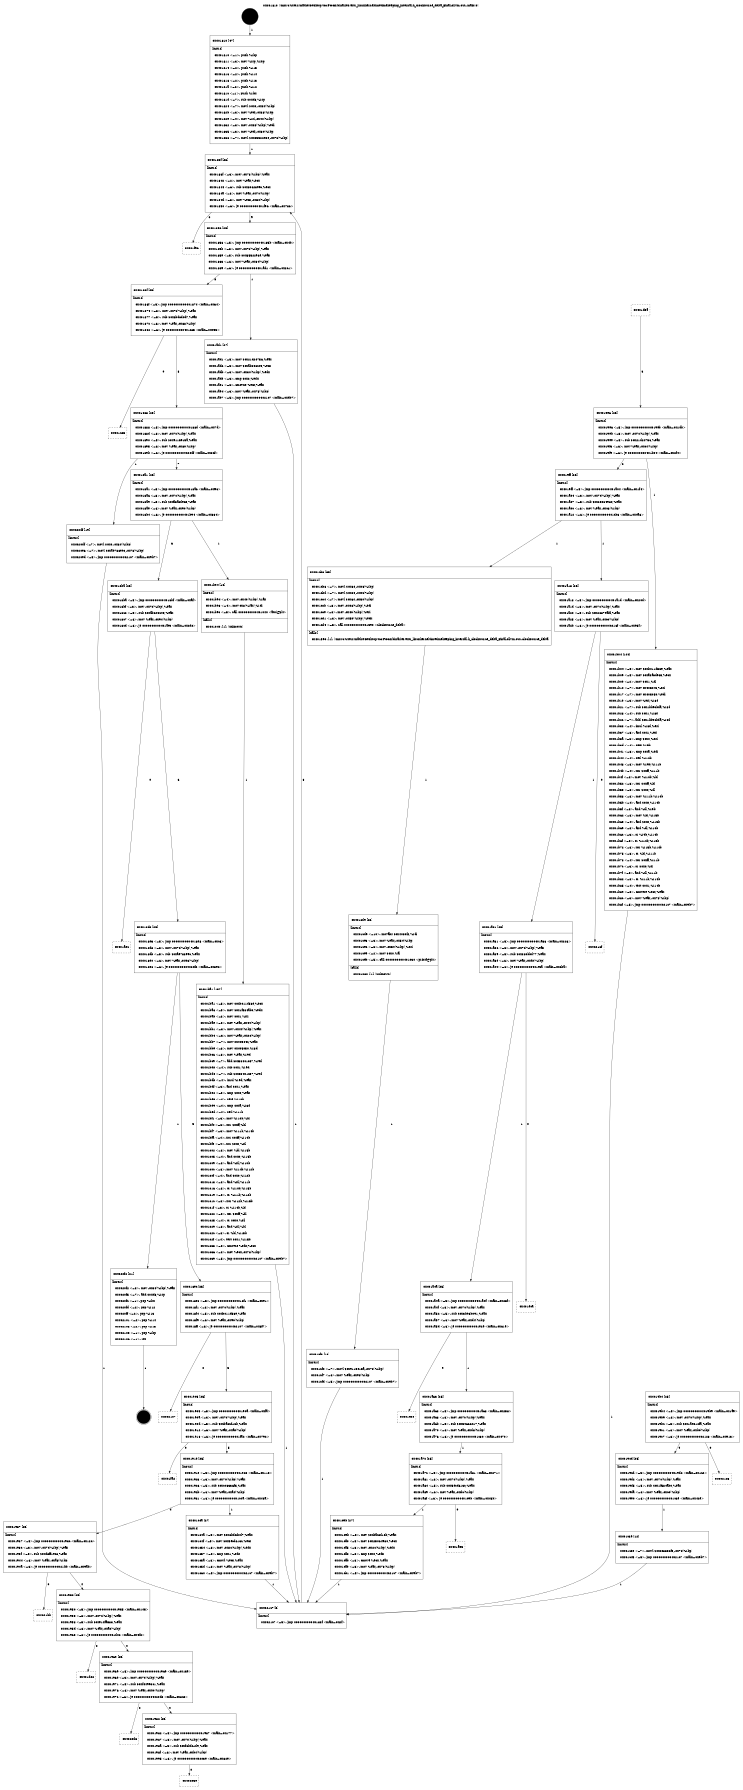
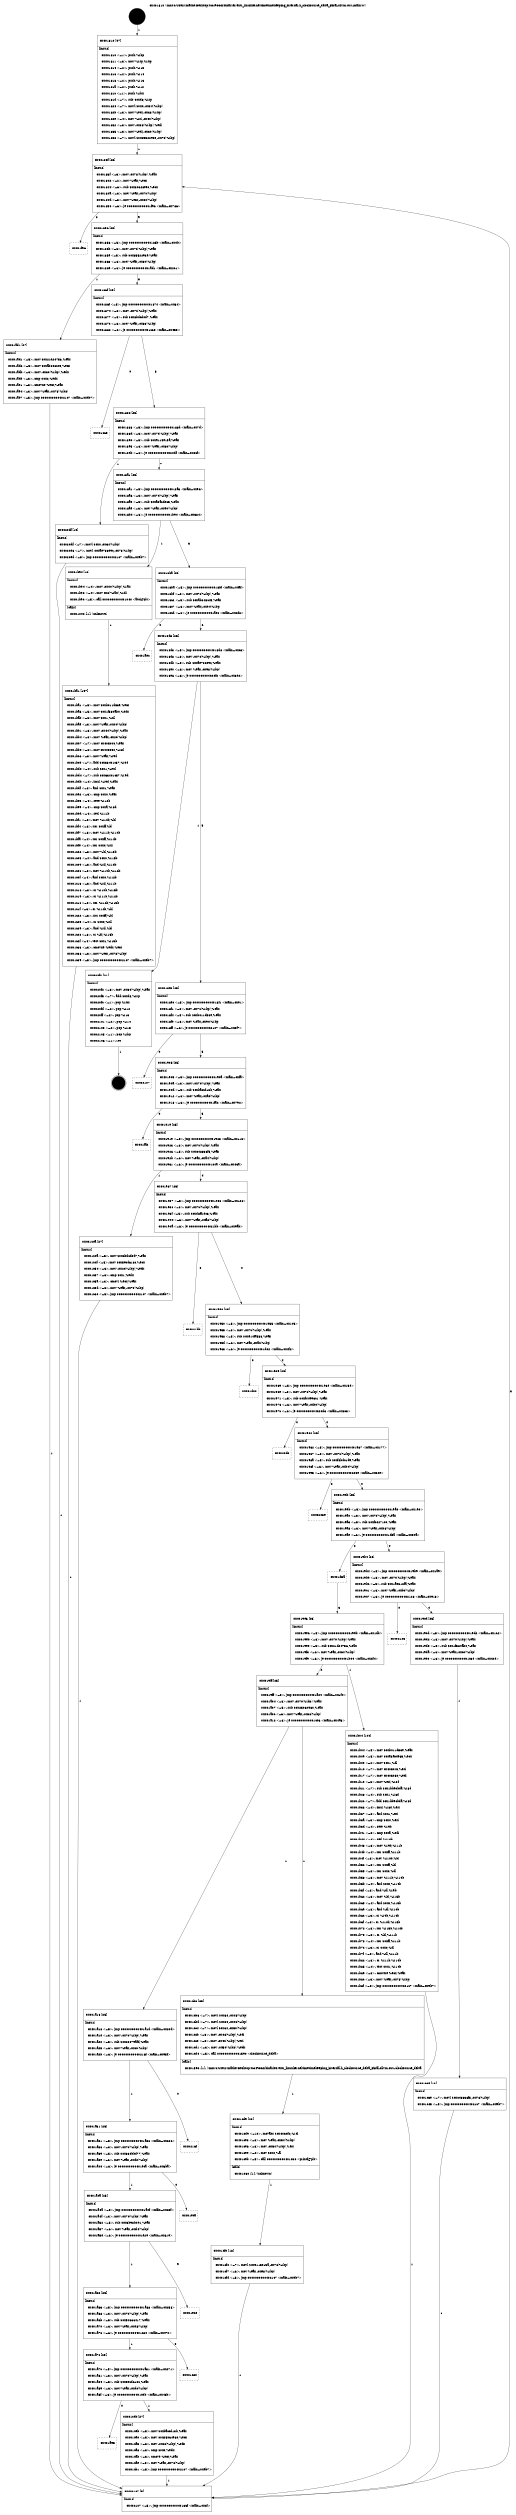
none -> (378, 1515)
none -> (189, 2375)
